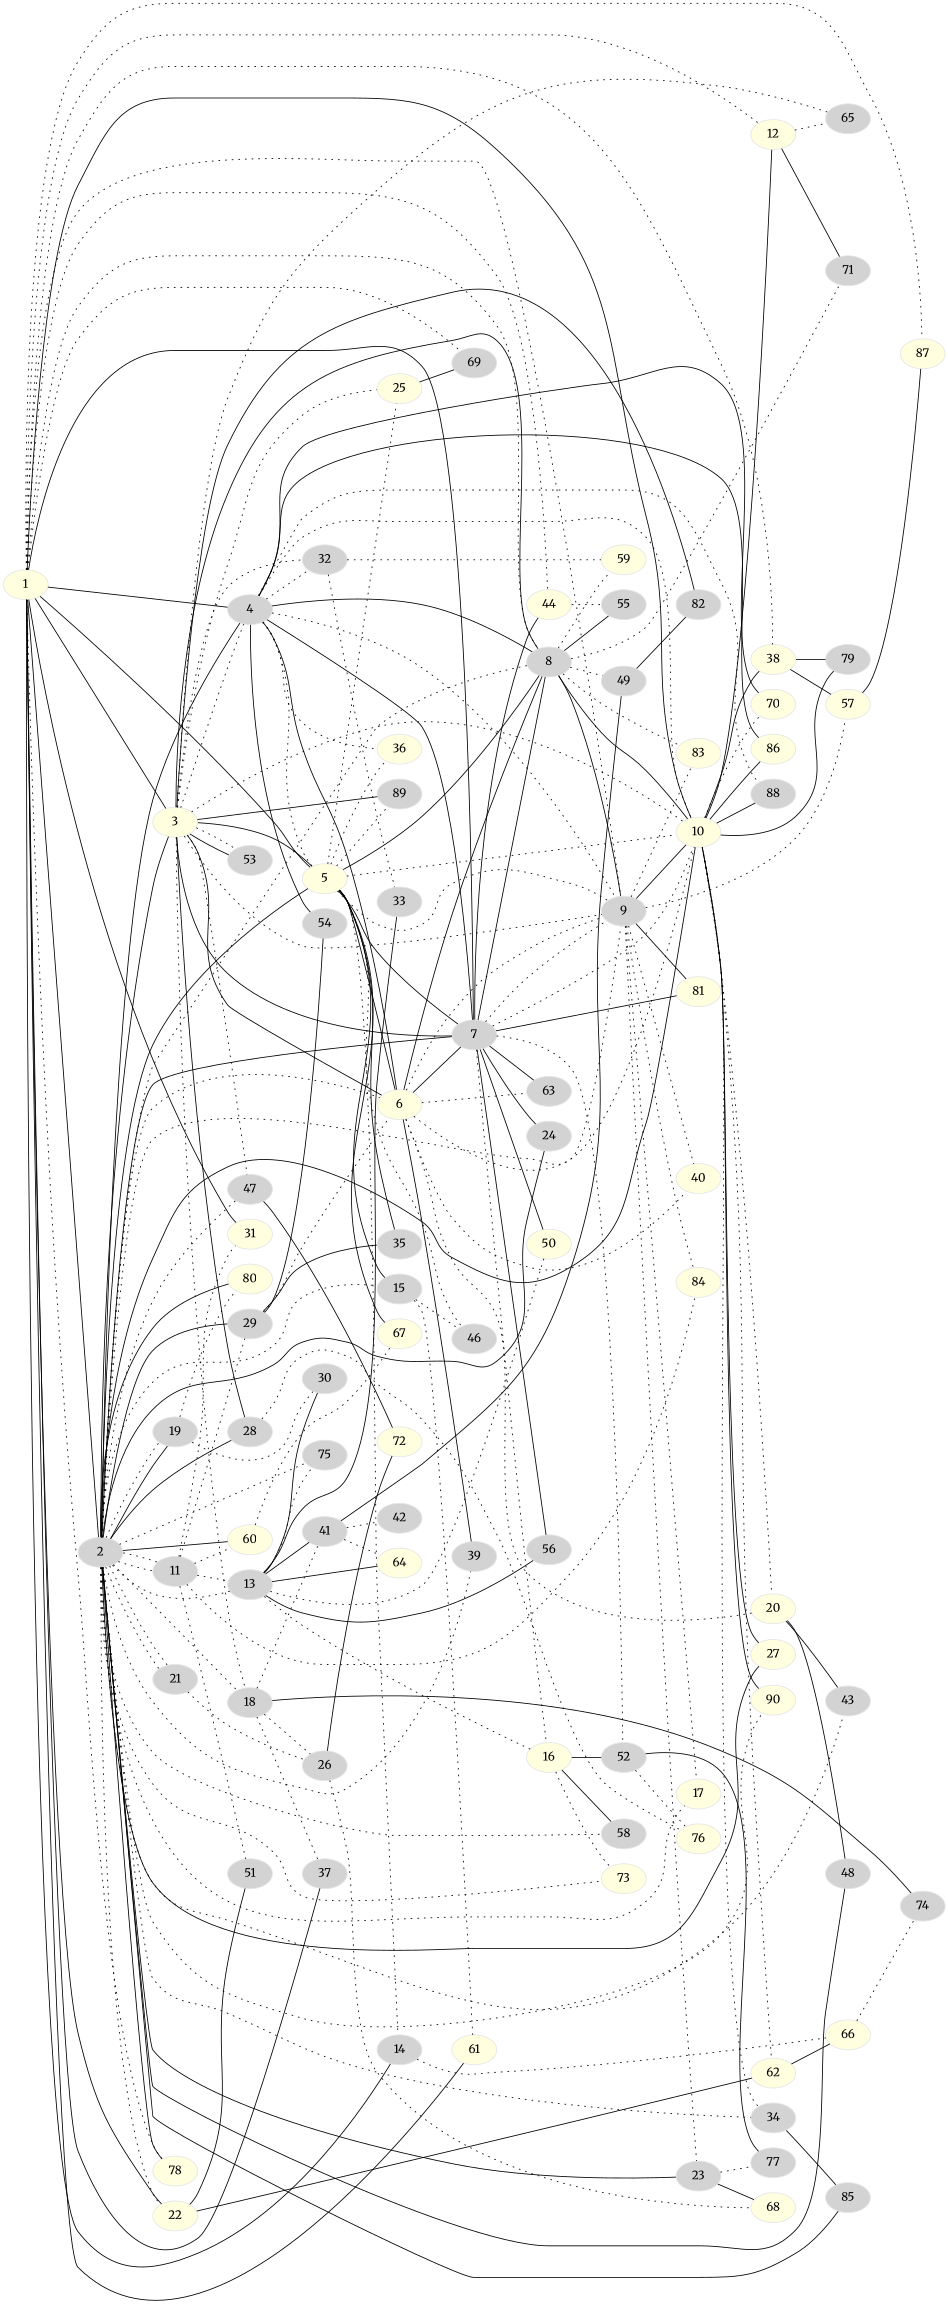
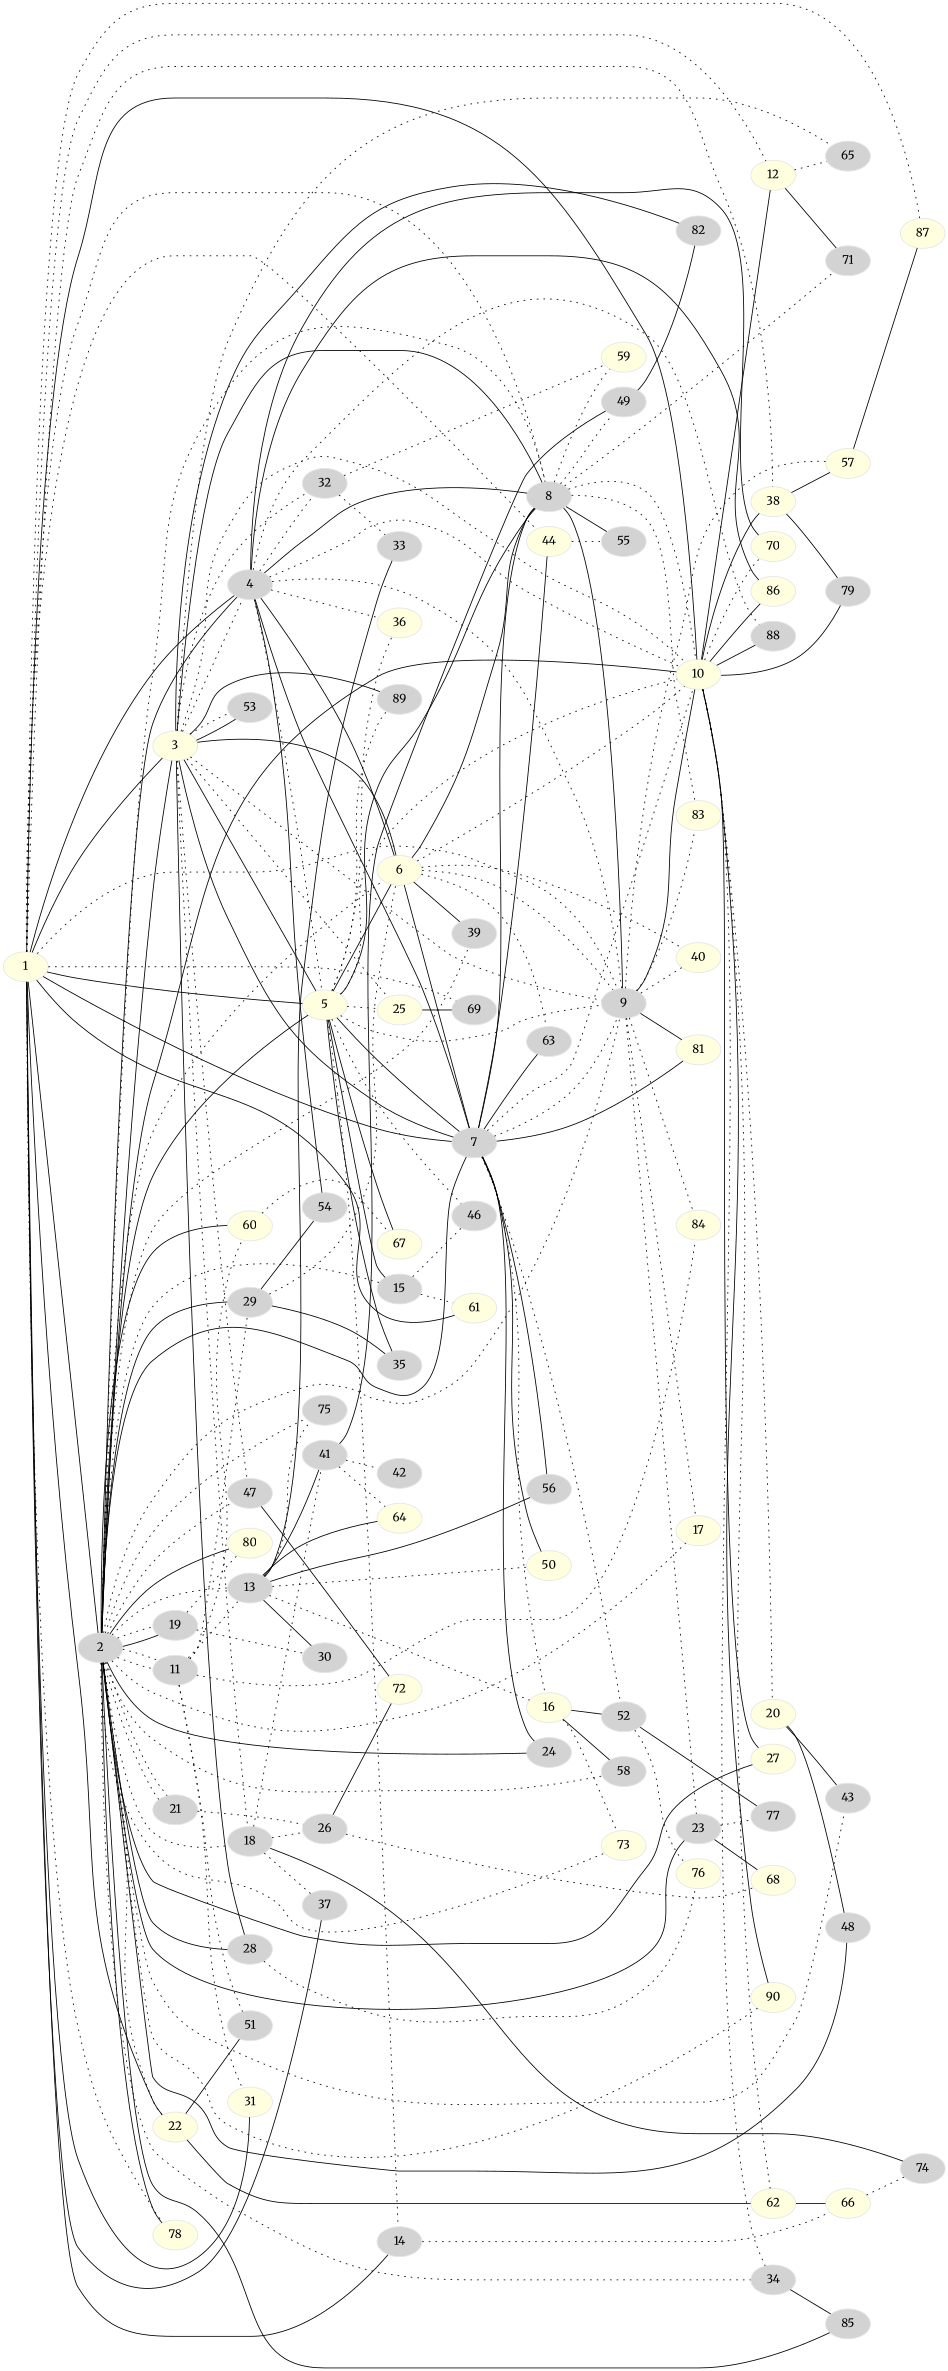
(620, 750) -> (669, 534)
(505, 1454) -> none
